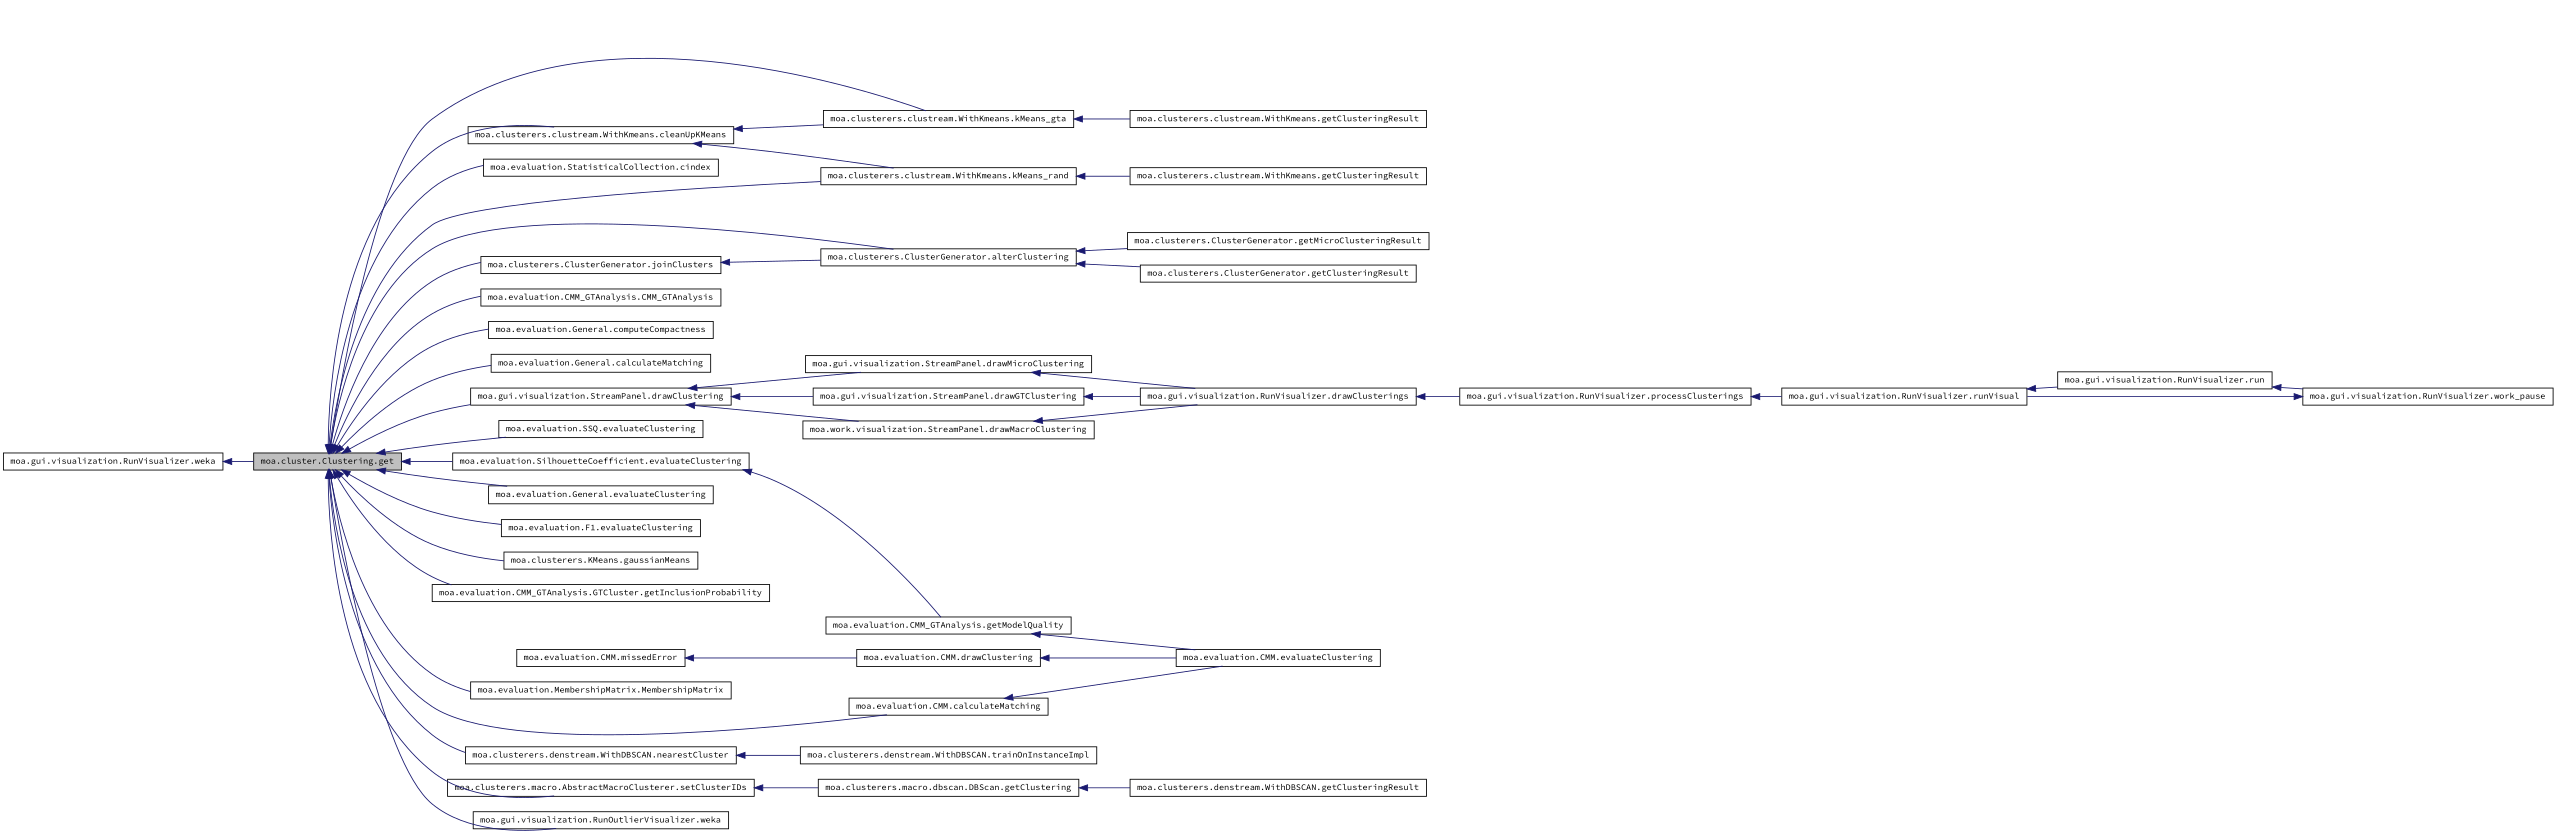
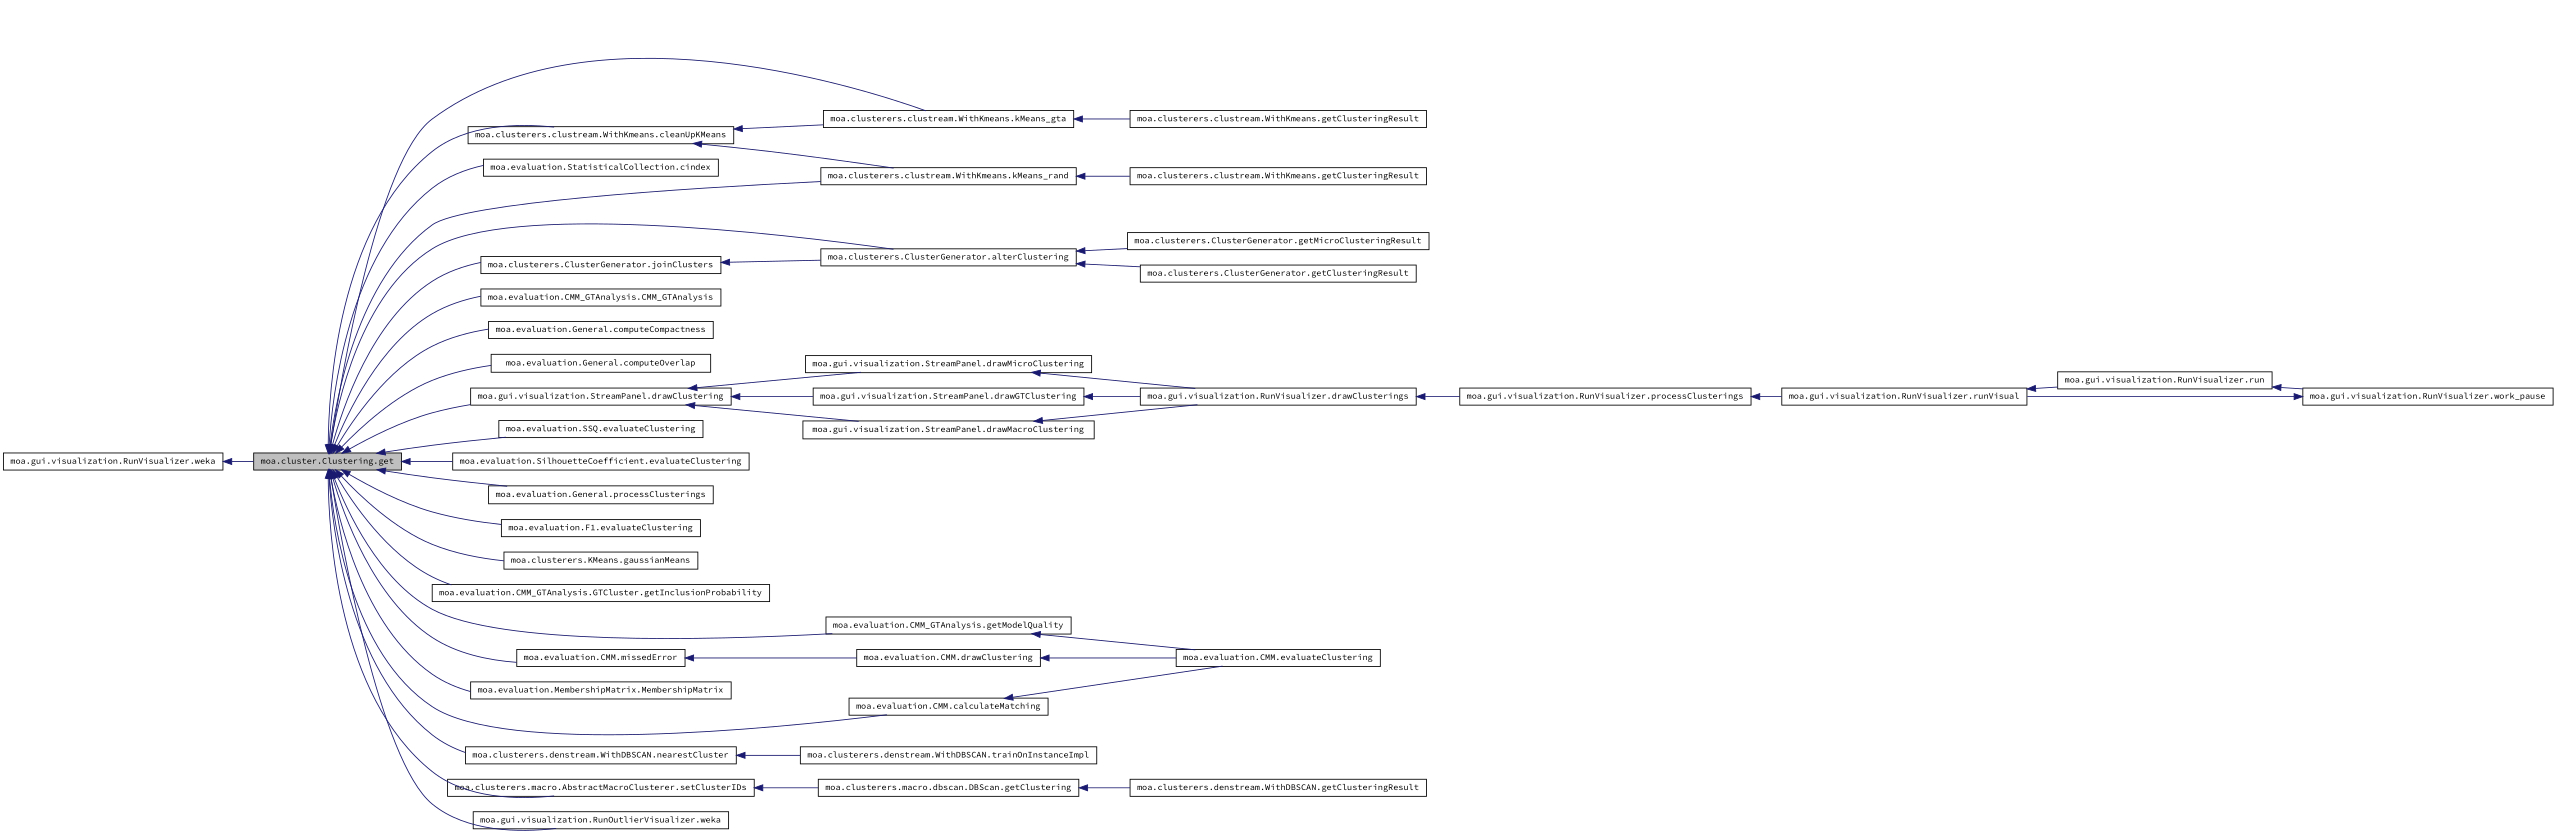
(601, 363) -> (601, 363)
(949, 430) -> (949, 430)
(601, 495) -> (601, 495)
(855, 532) -> (547, 634)
none -> (395, 603)
